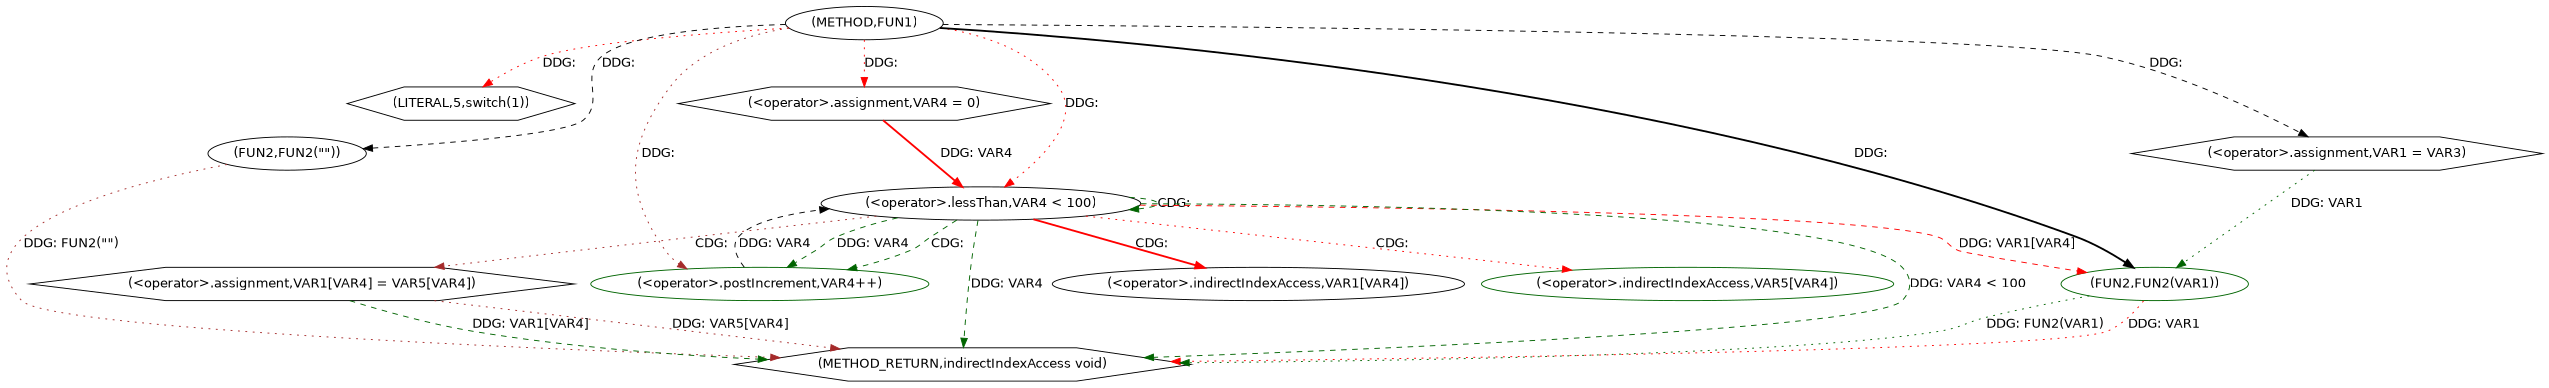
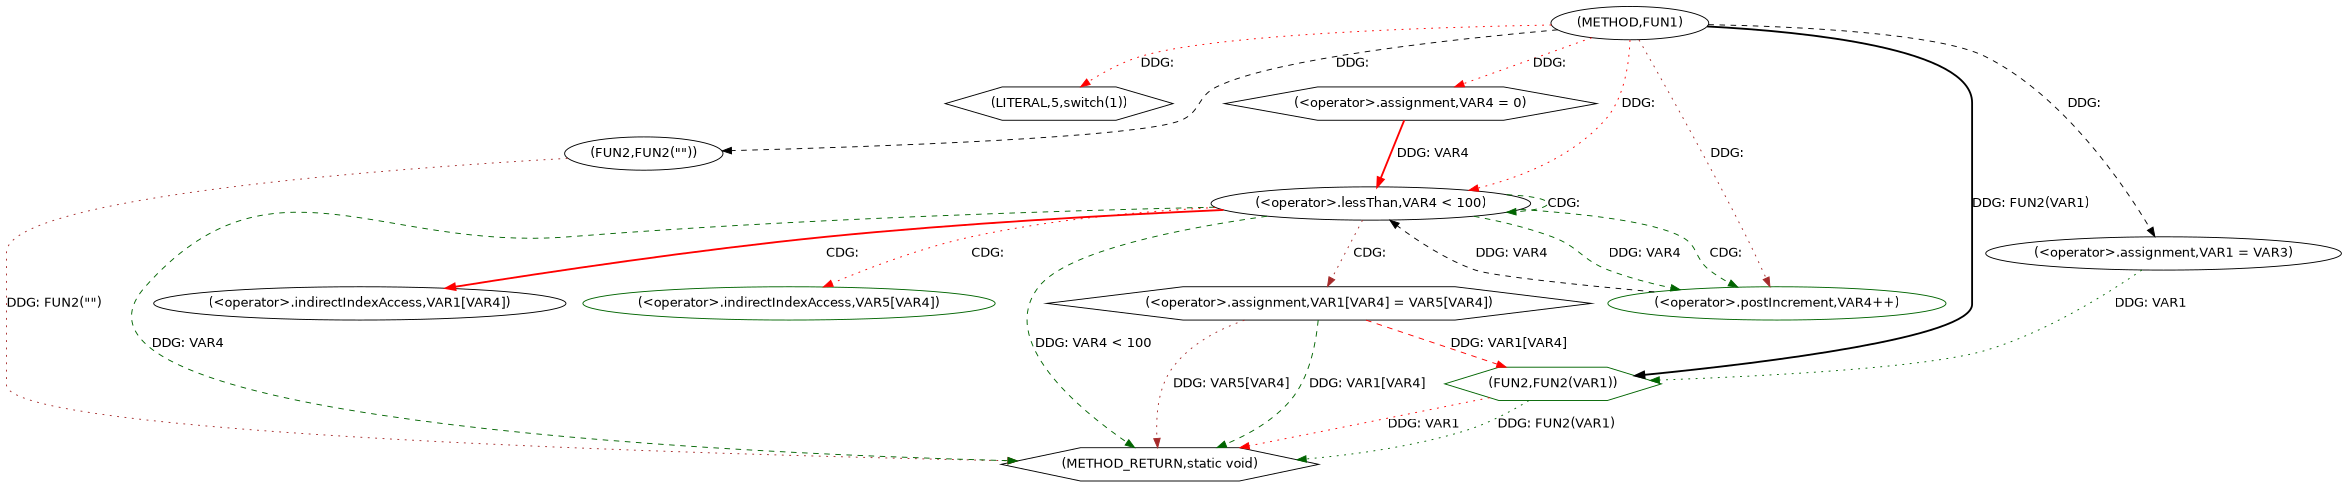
(1873, 154) -> (2031, 203)
(2337, 154) -> (2164, 253)
(1683, 216) -> (1432, 342)
(2155, 284) -> (1553, 384)
(962, 364) -> (1160, 464)
